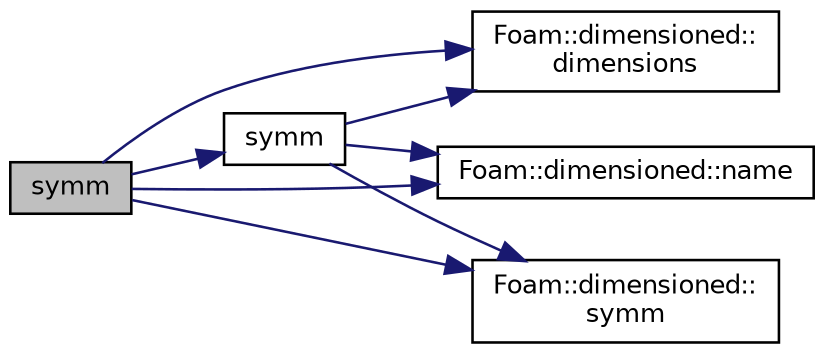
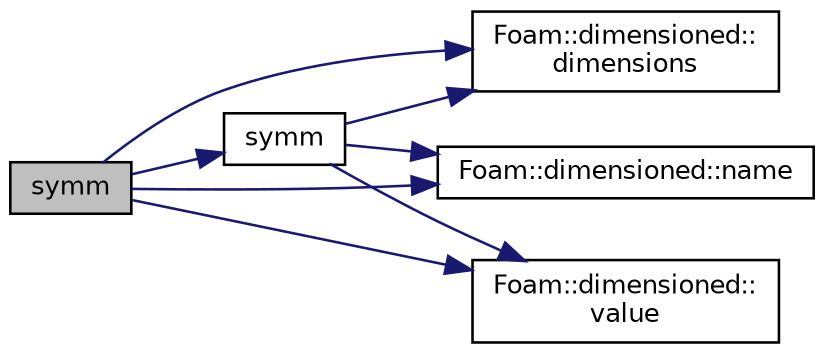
(626, 301) -> (626, 301)
